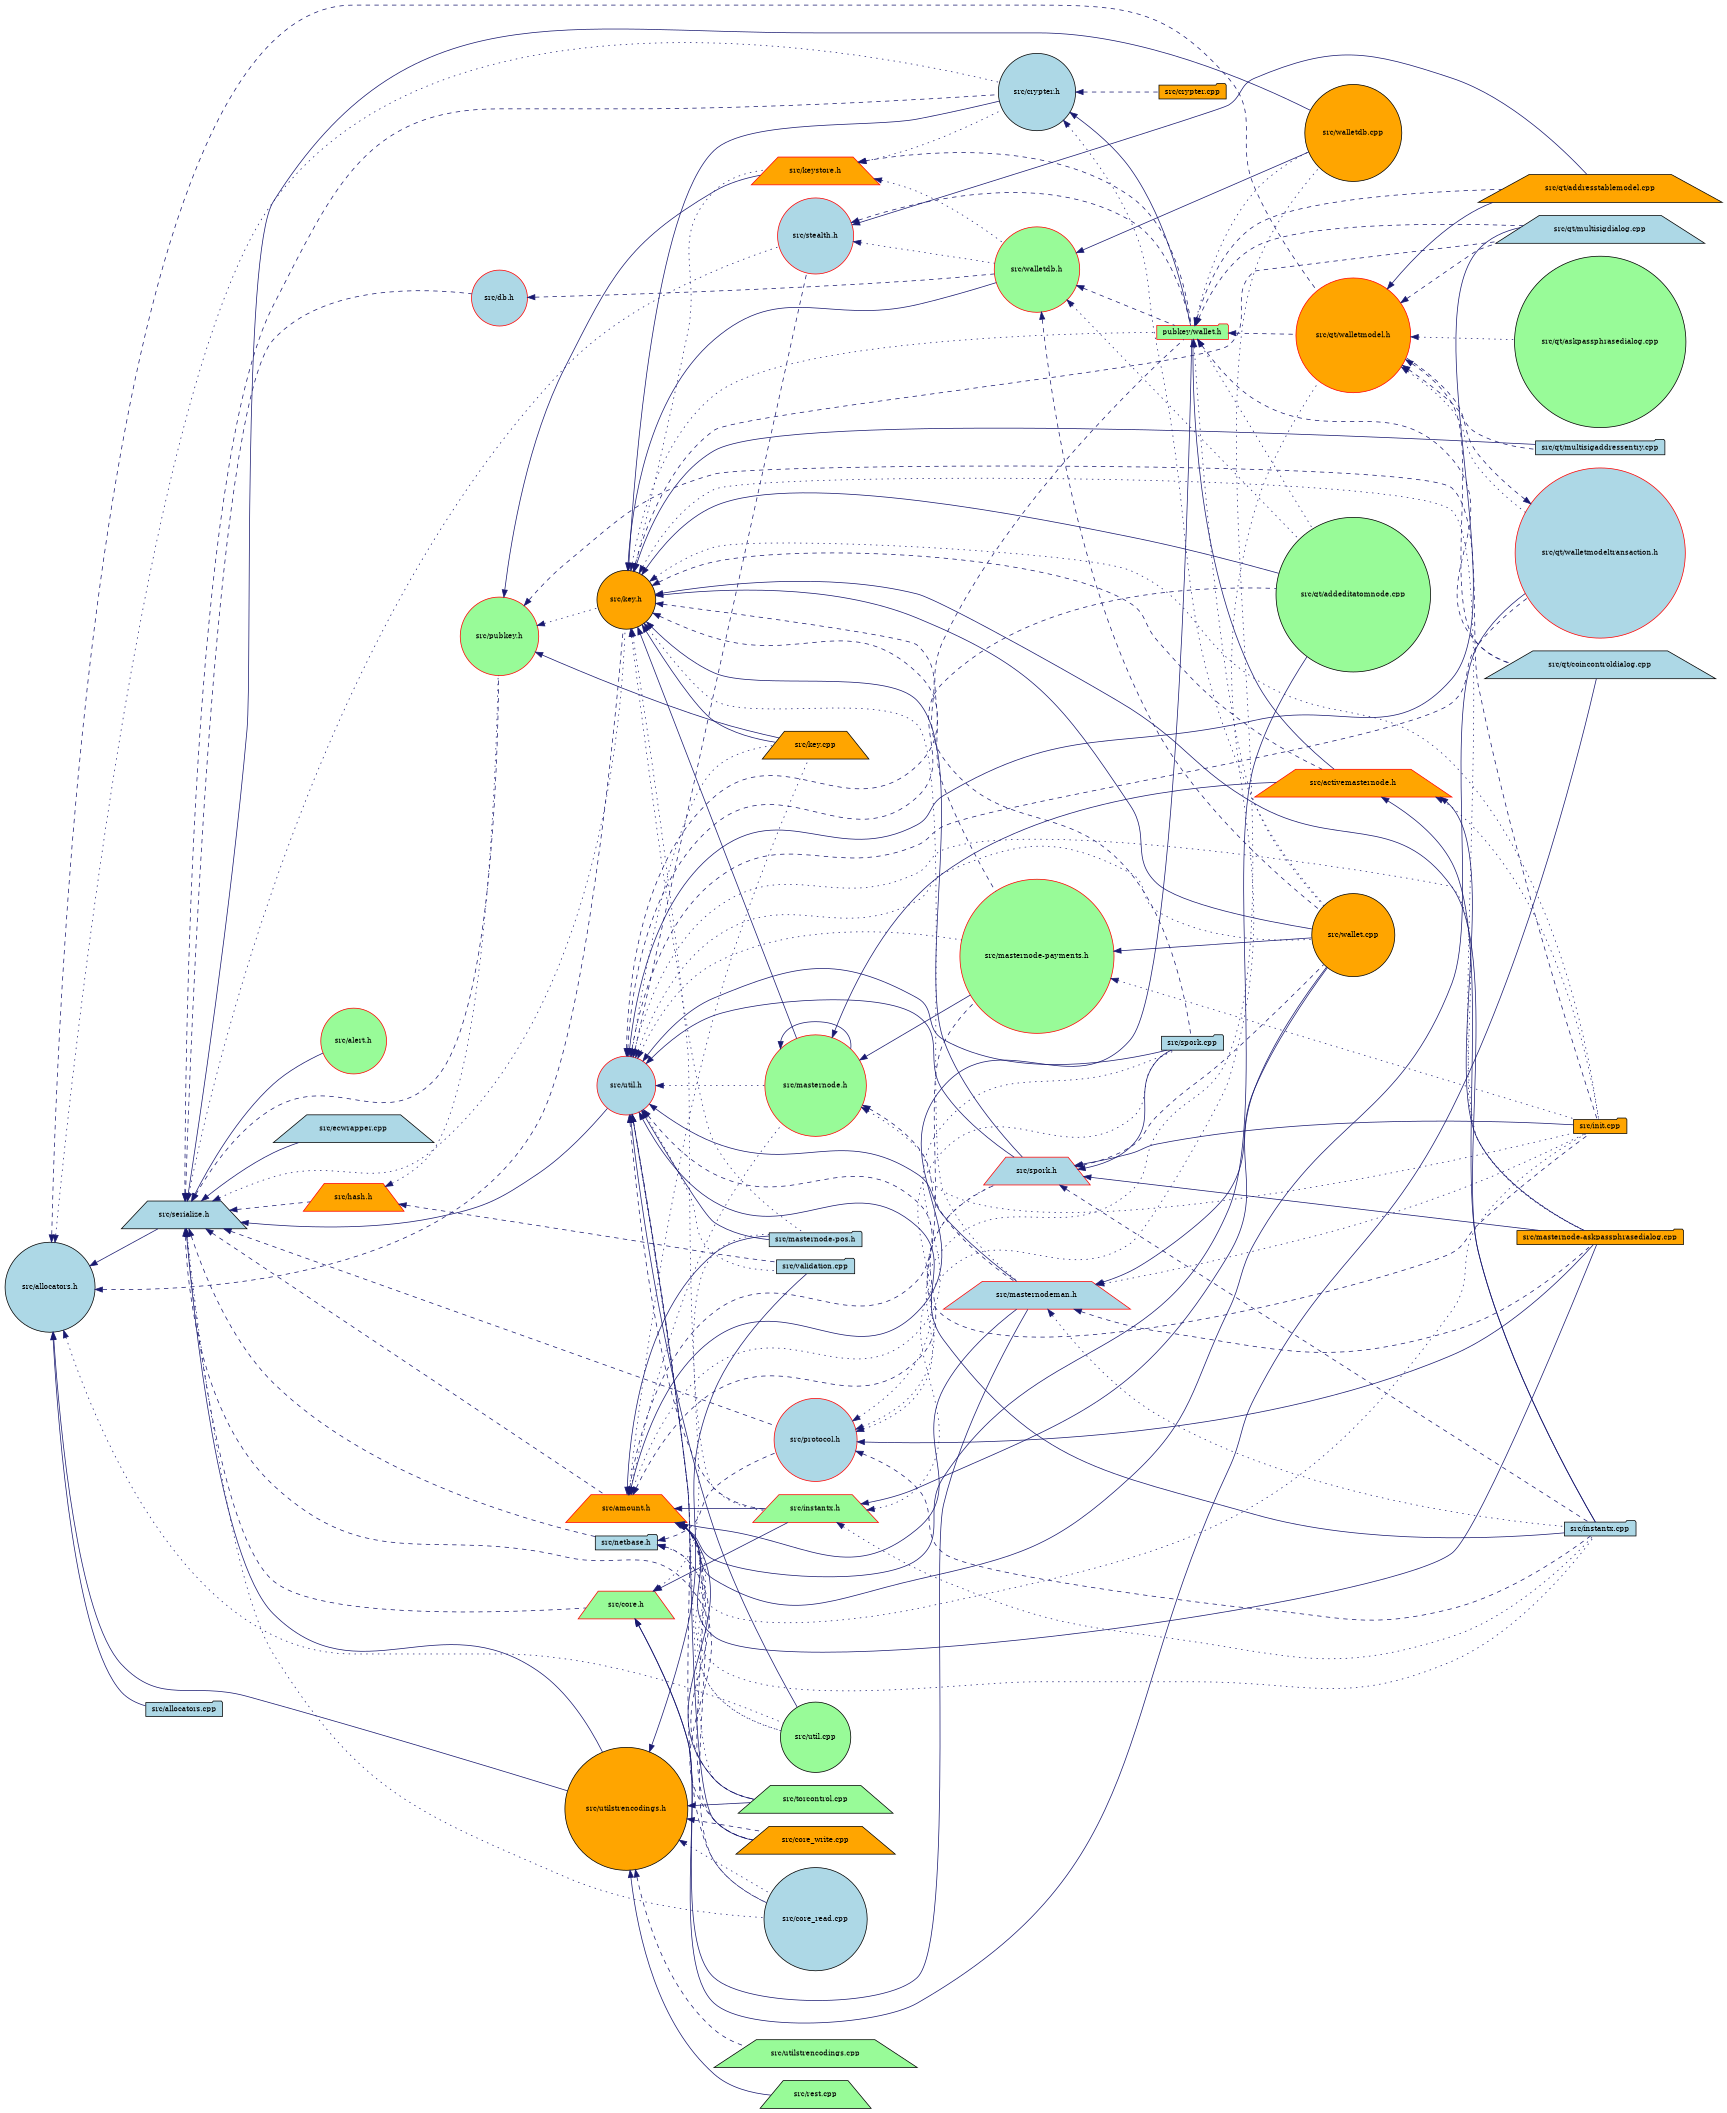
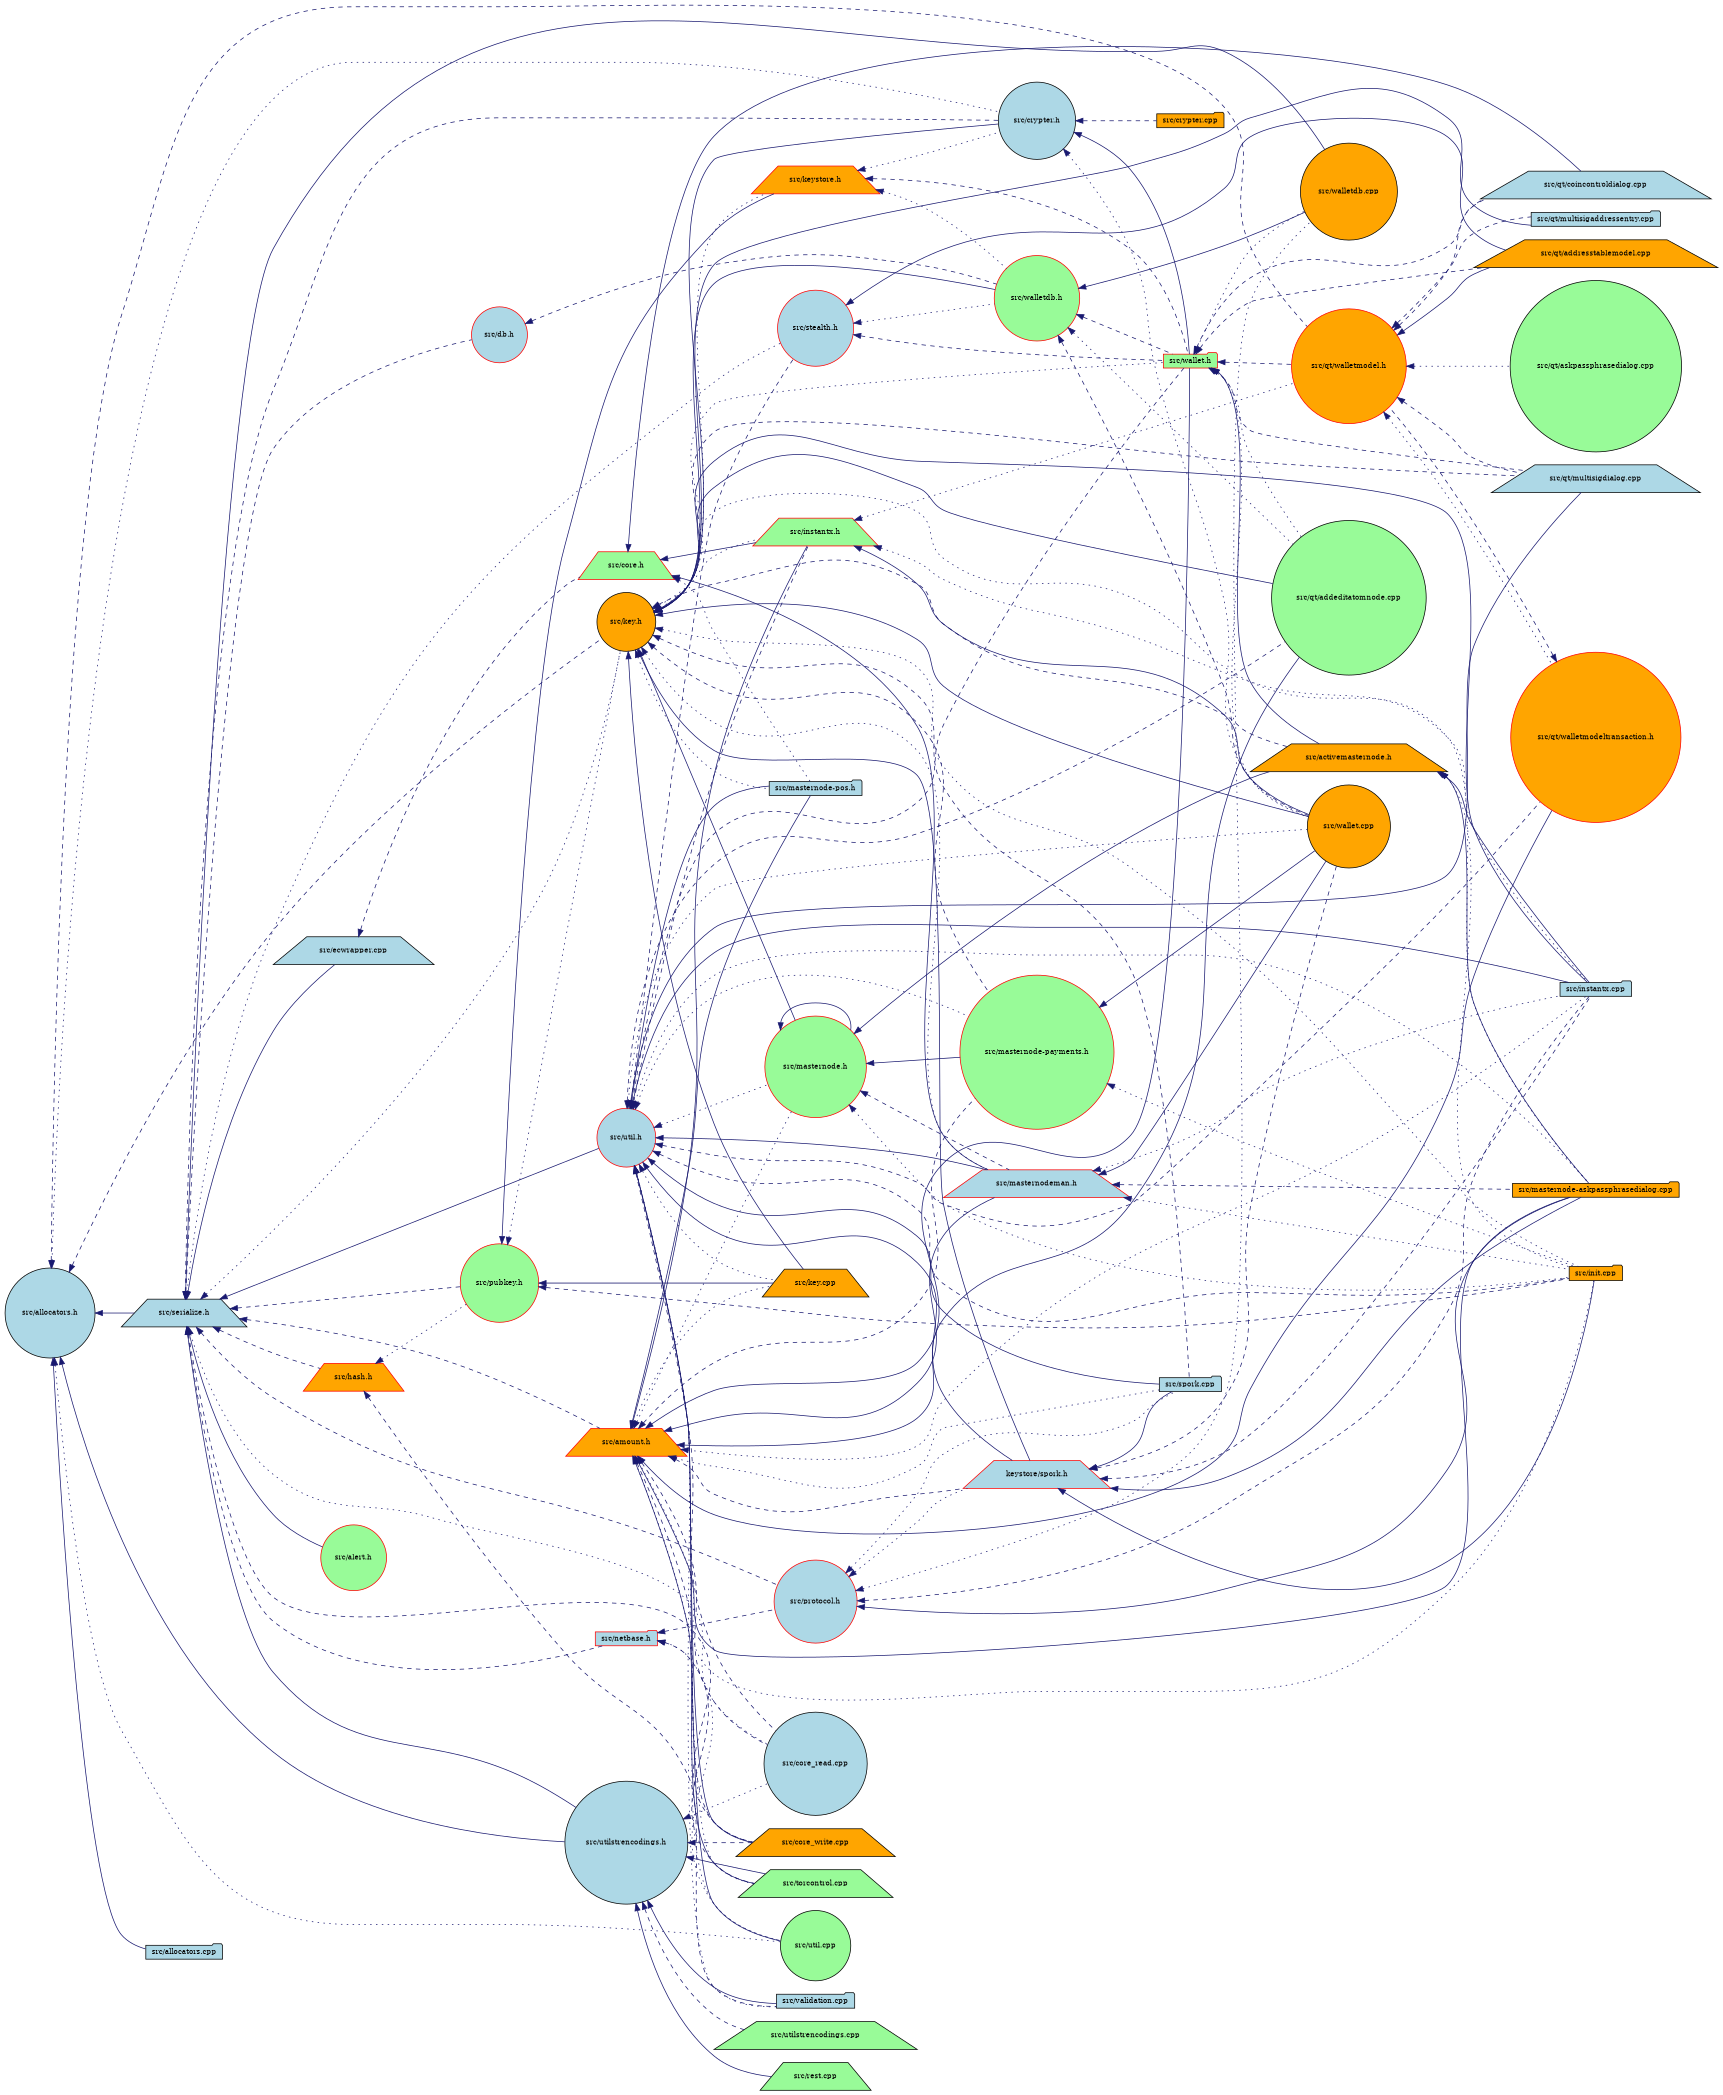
(1193, 332) -> (1190, 361)
(1600, 553) -> (1596, 737)
(1353, 783) -> (1349, 758)
(1037, 1171) -> (1037, 1474)
(626, 1543) -> (626, 1639)
(261, 1564) -> (445, 736)
(626, 1809) -> (626, 1843)
